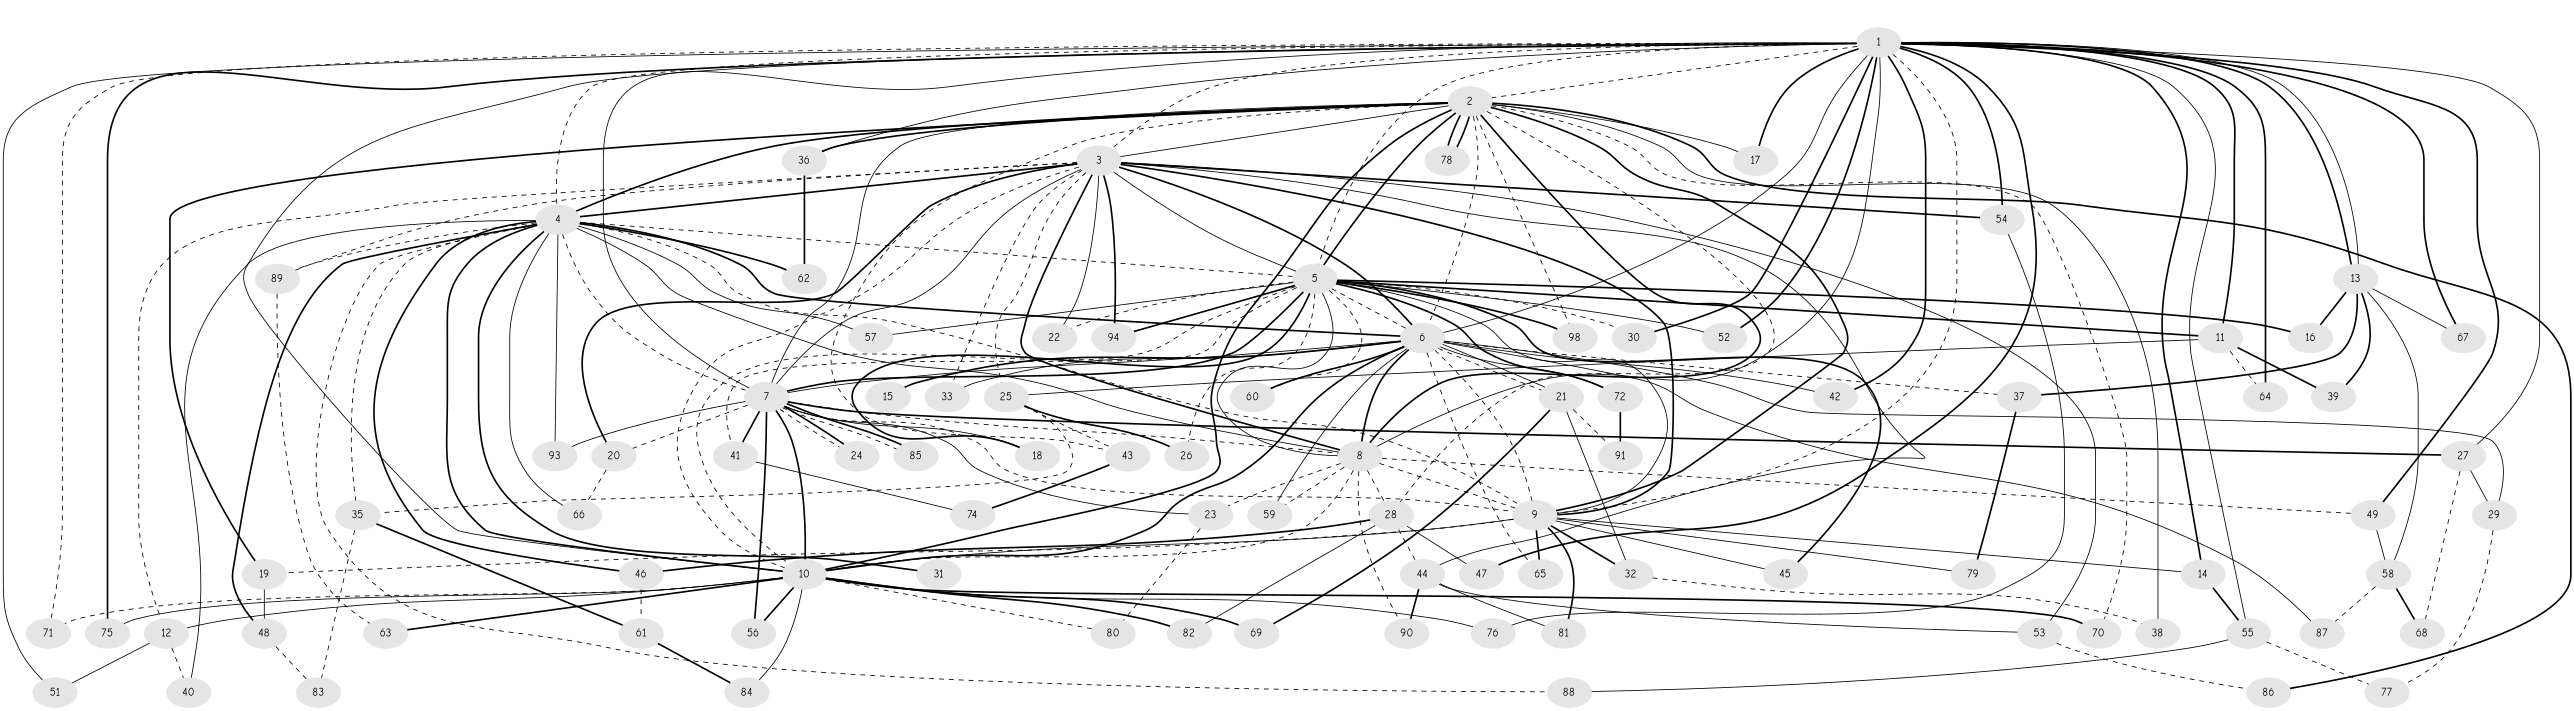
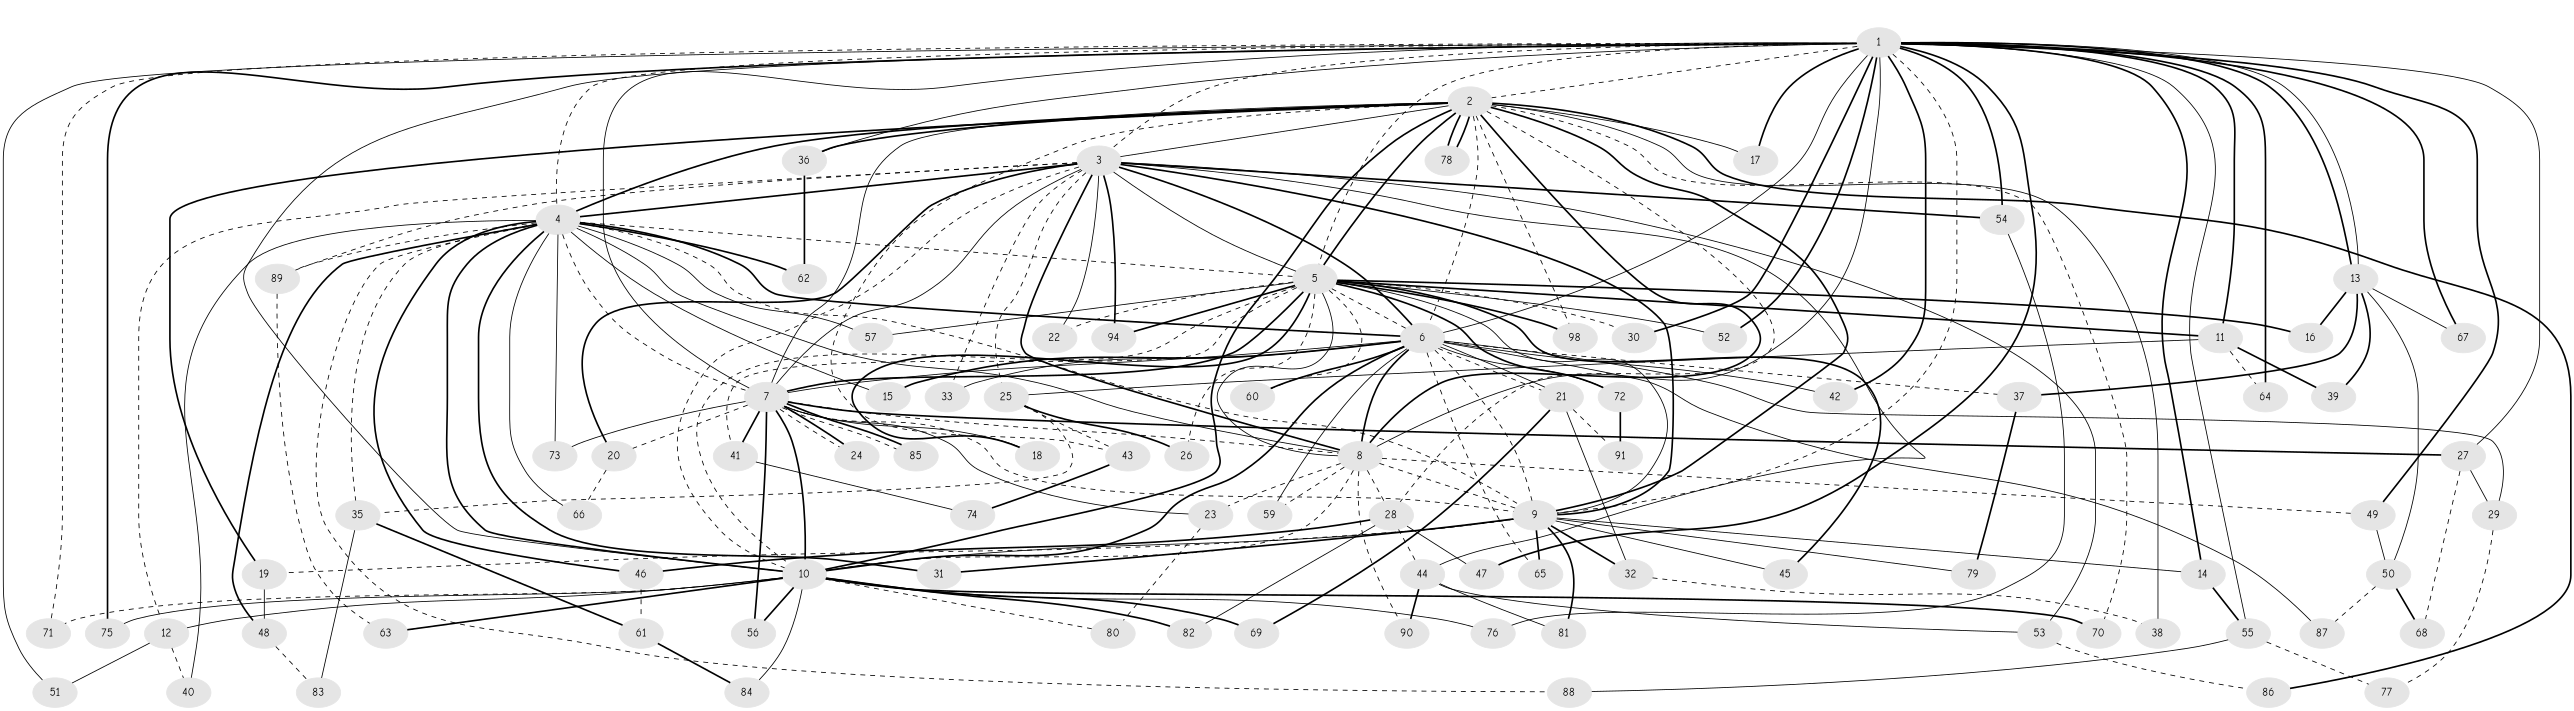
none -> (712, 325)
(555, 456) -> (555, 456)
none -> (1237, 548)
(2389, 574) -> (2389, 574)
(336, 615) -> (336, 615)
